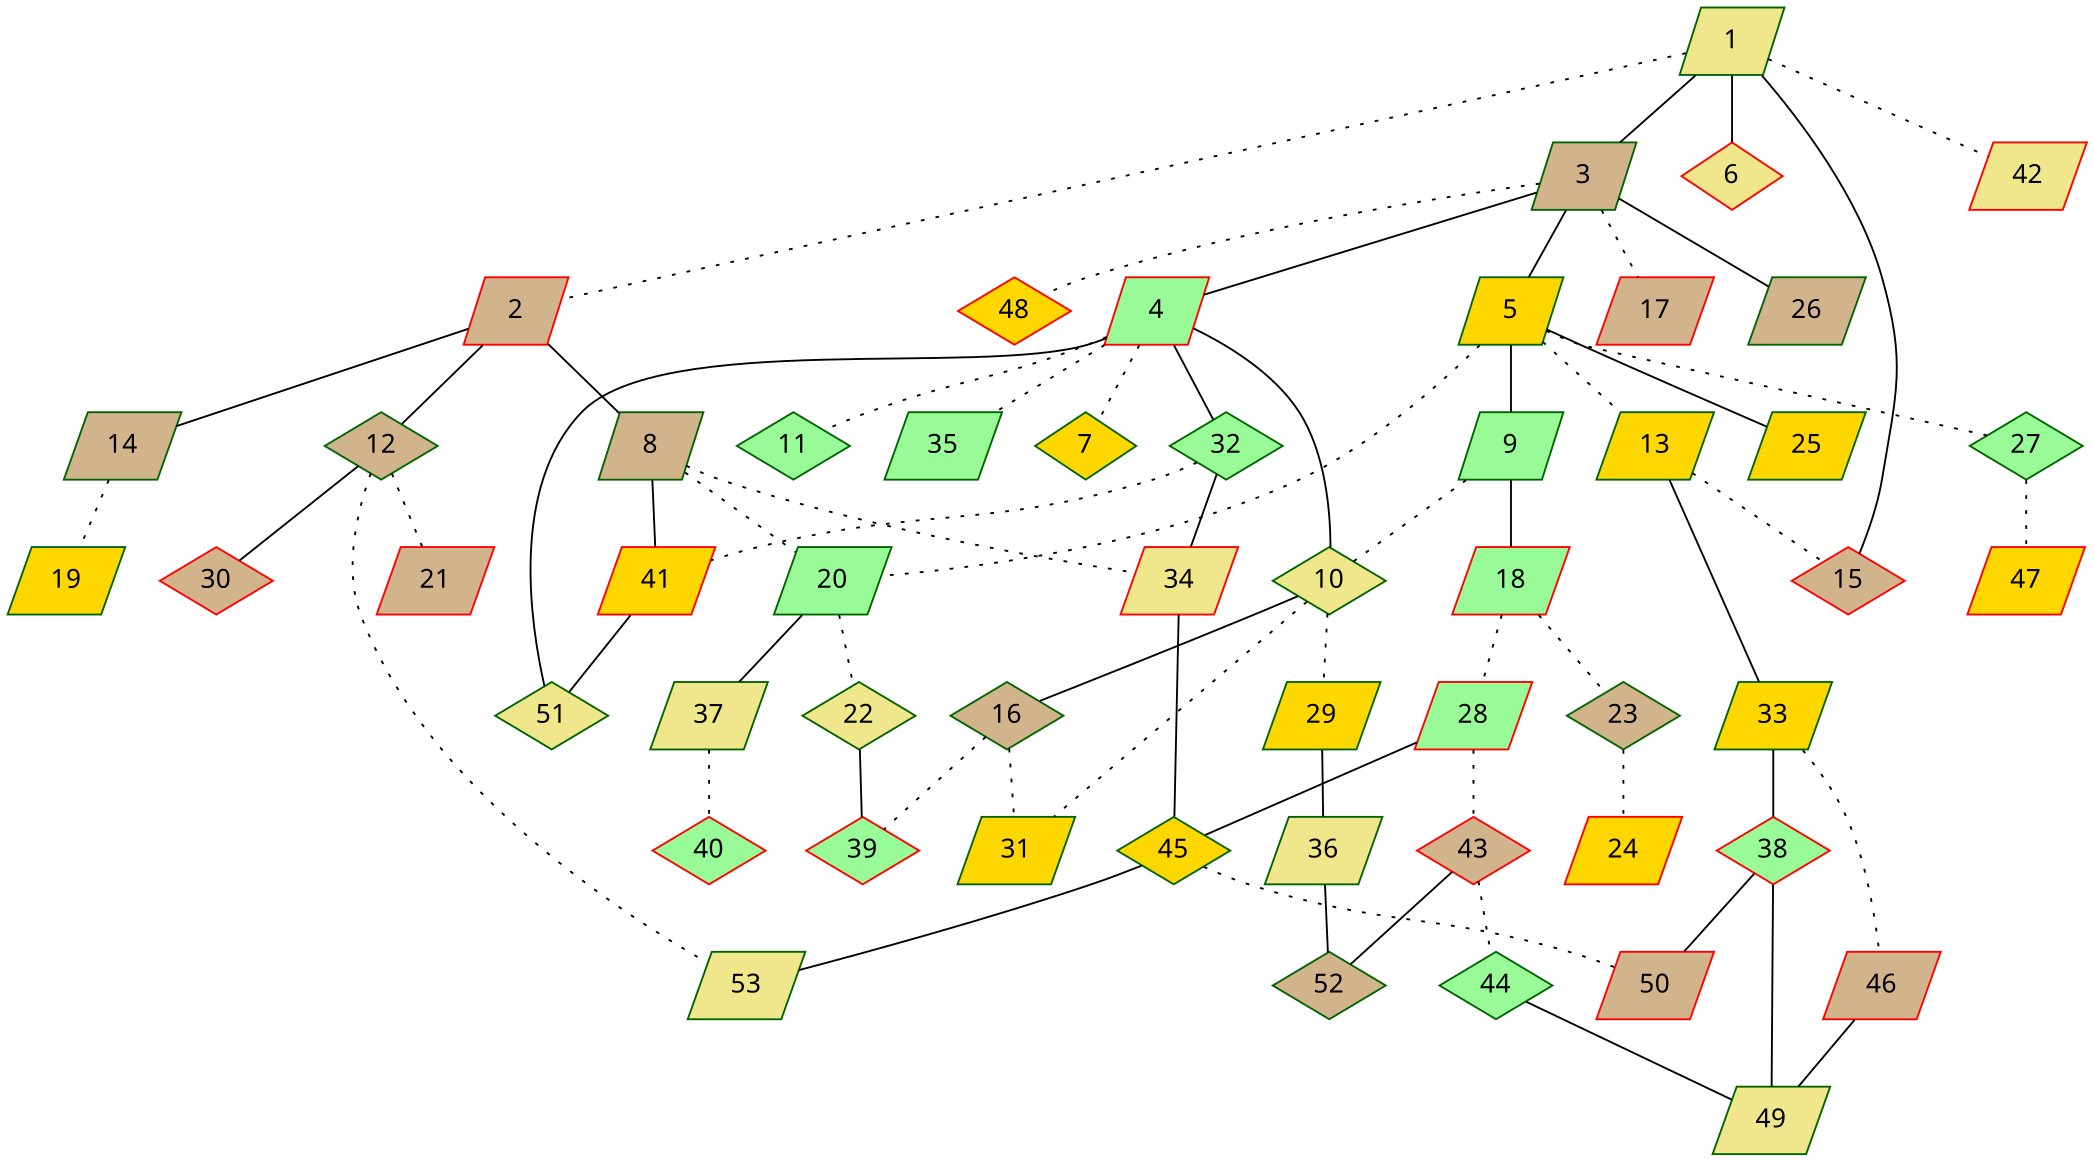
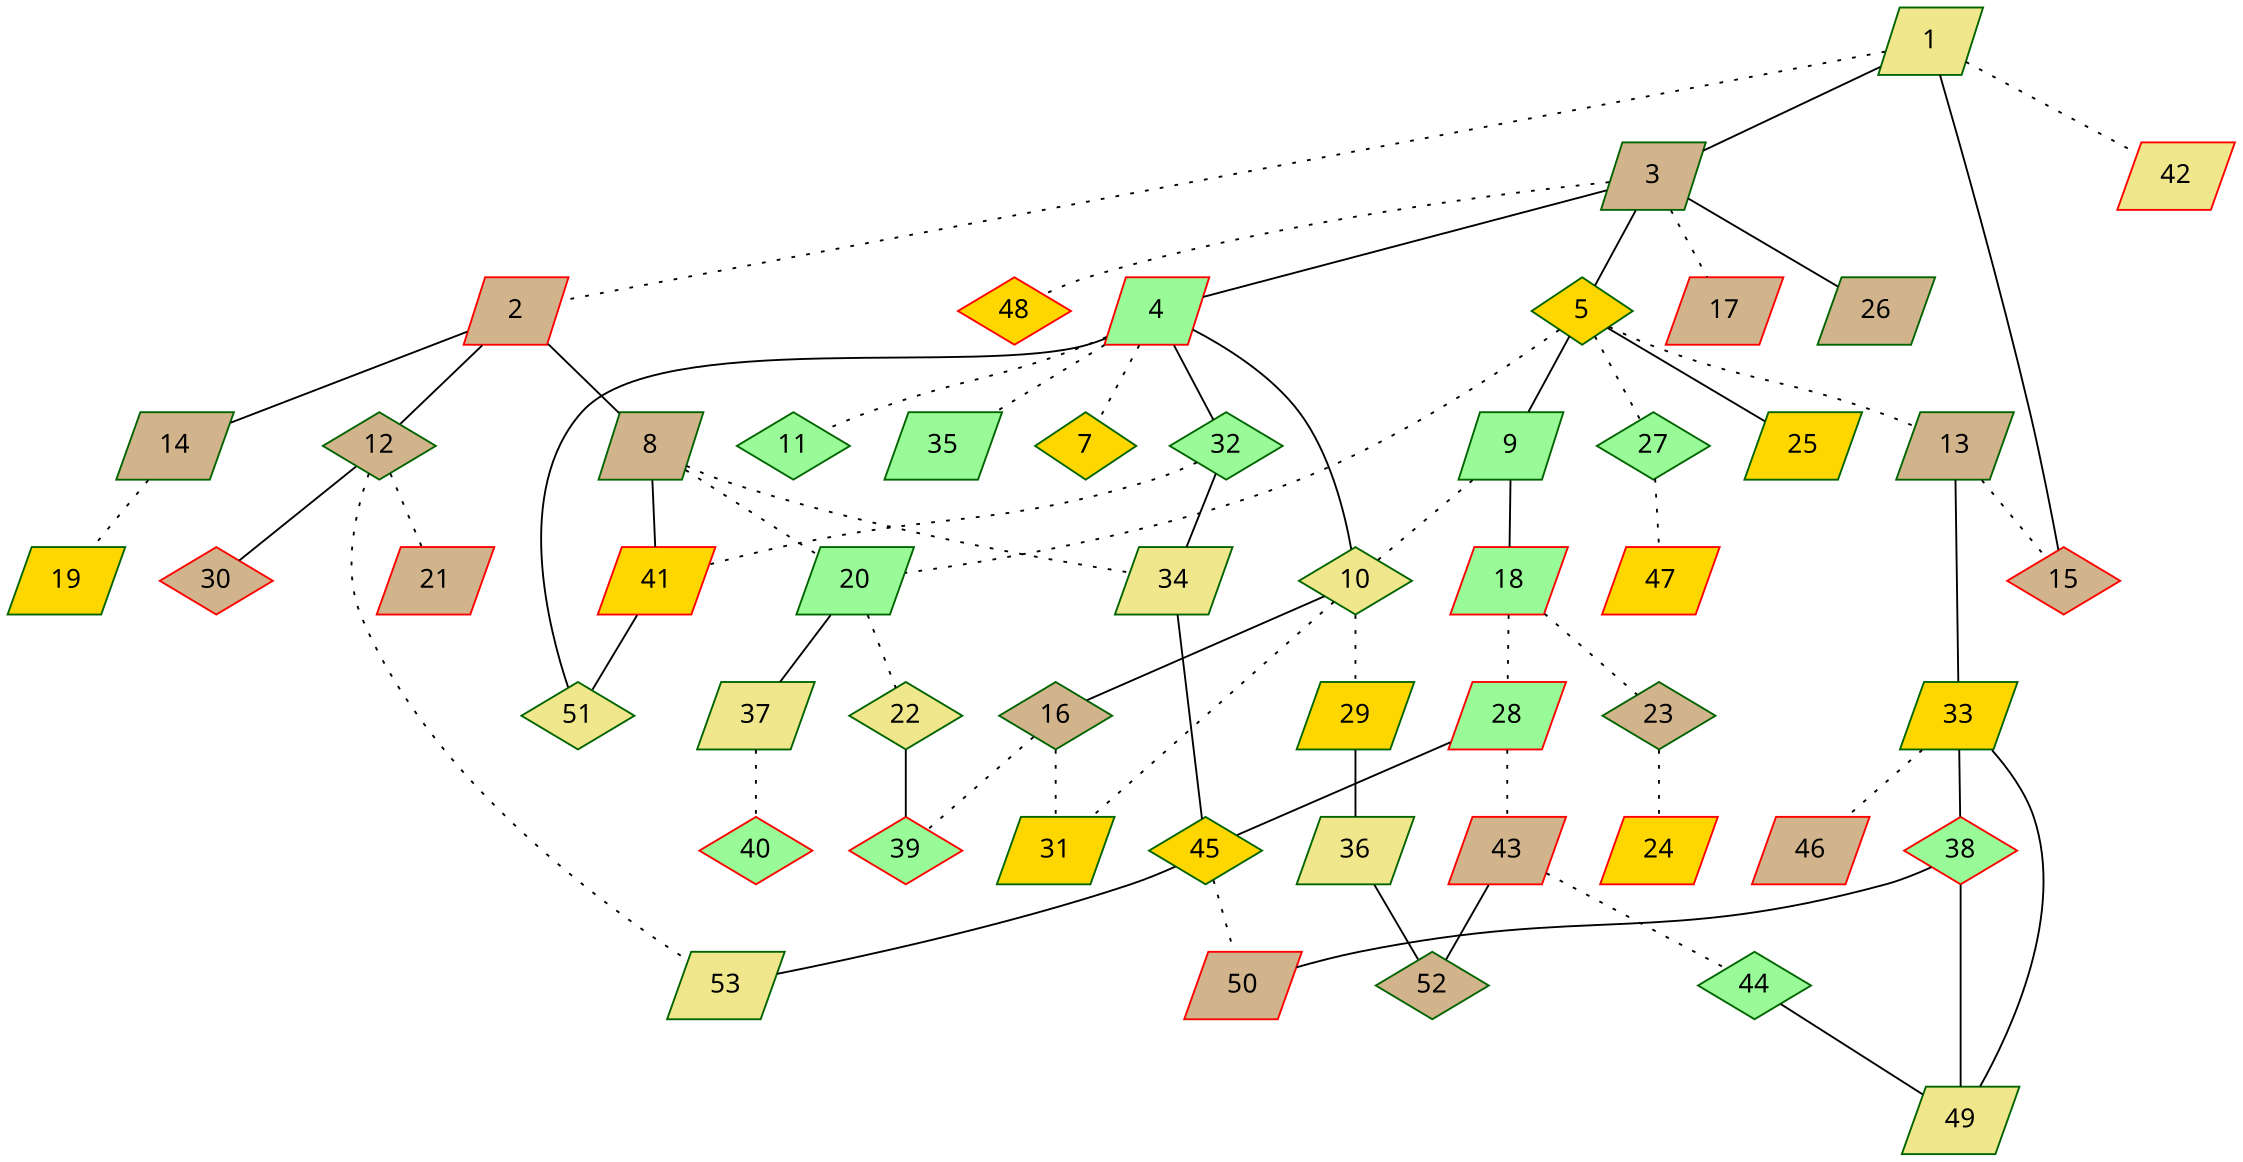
(1732, 176) -> none
(1511, 311) -> (1582, 311)
(1655, 446) -> (1955, 446)
(1179, 581) -> (1174, 581)
(1474, 851) -> (1507, 851)
(1827, 1053) -> (2040, 917)
